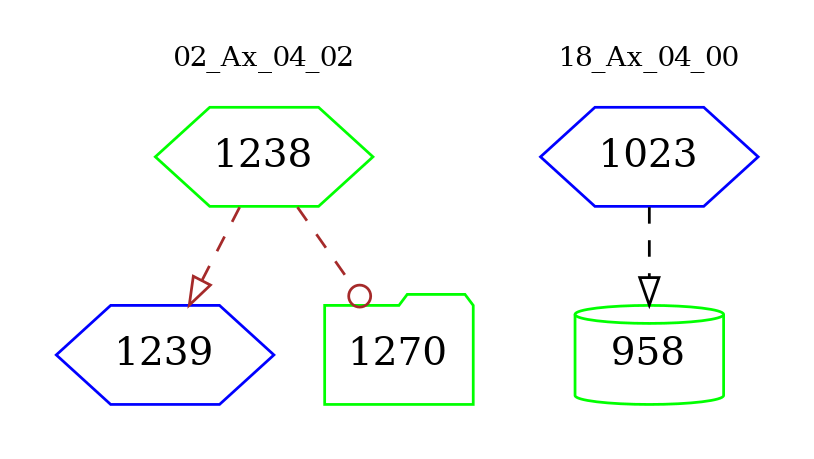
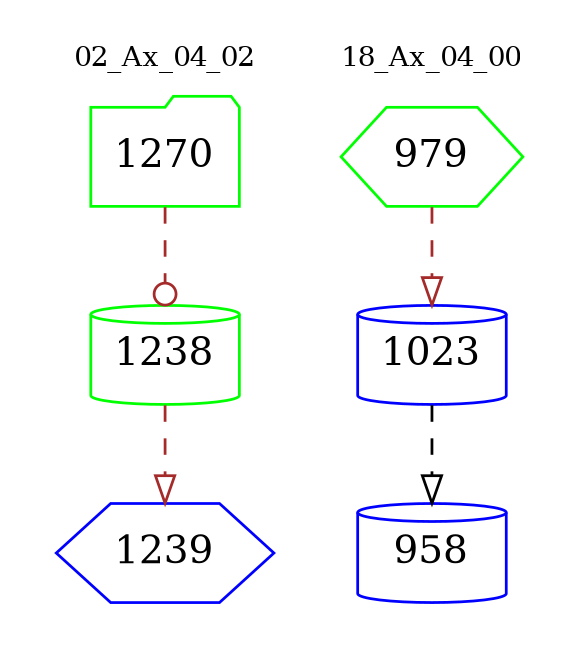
(264, 157) -> (165, 355)
none -> (432, 157)
(649, 157) -> (432, 355)
(325, 247) -> (165, 245)
(649, 355) -> (432, 553)
